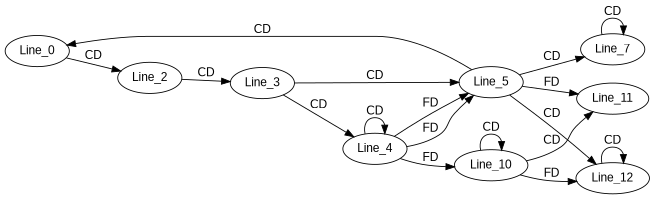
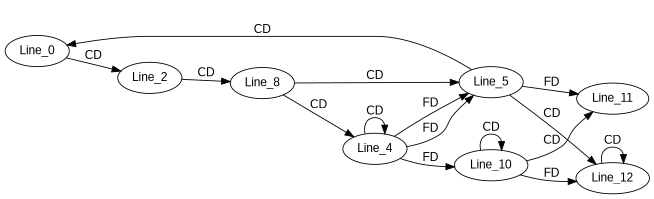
(613, 49) -> none
(262, 83) -> (262, 83)
